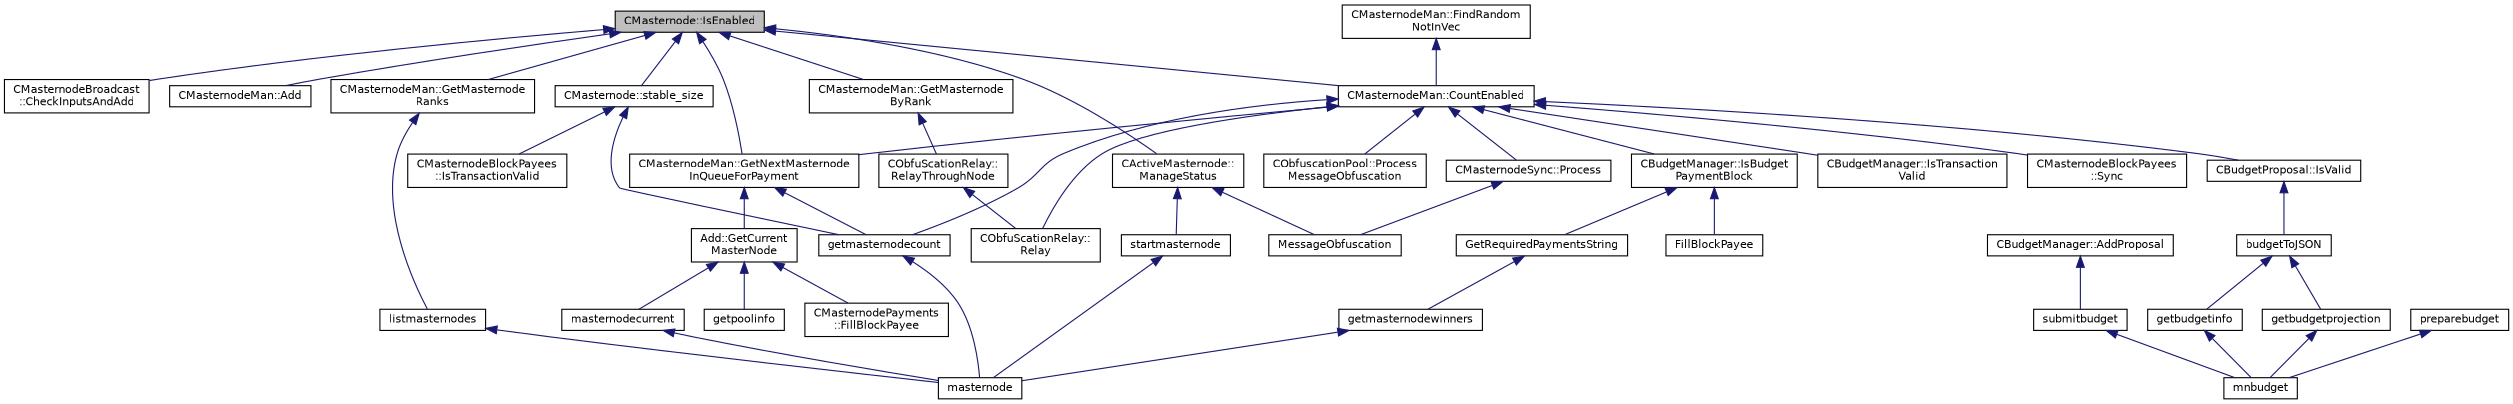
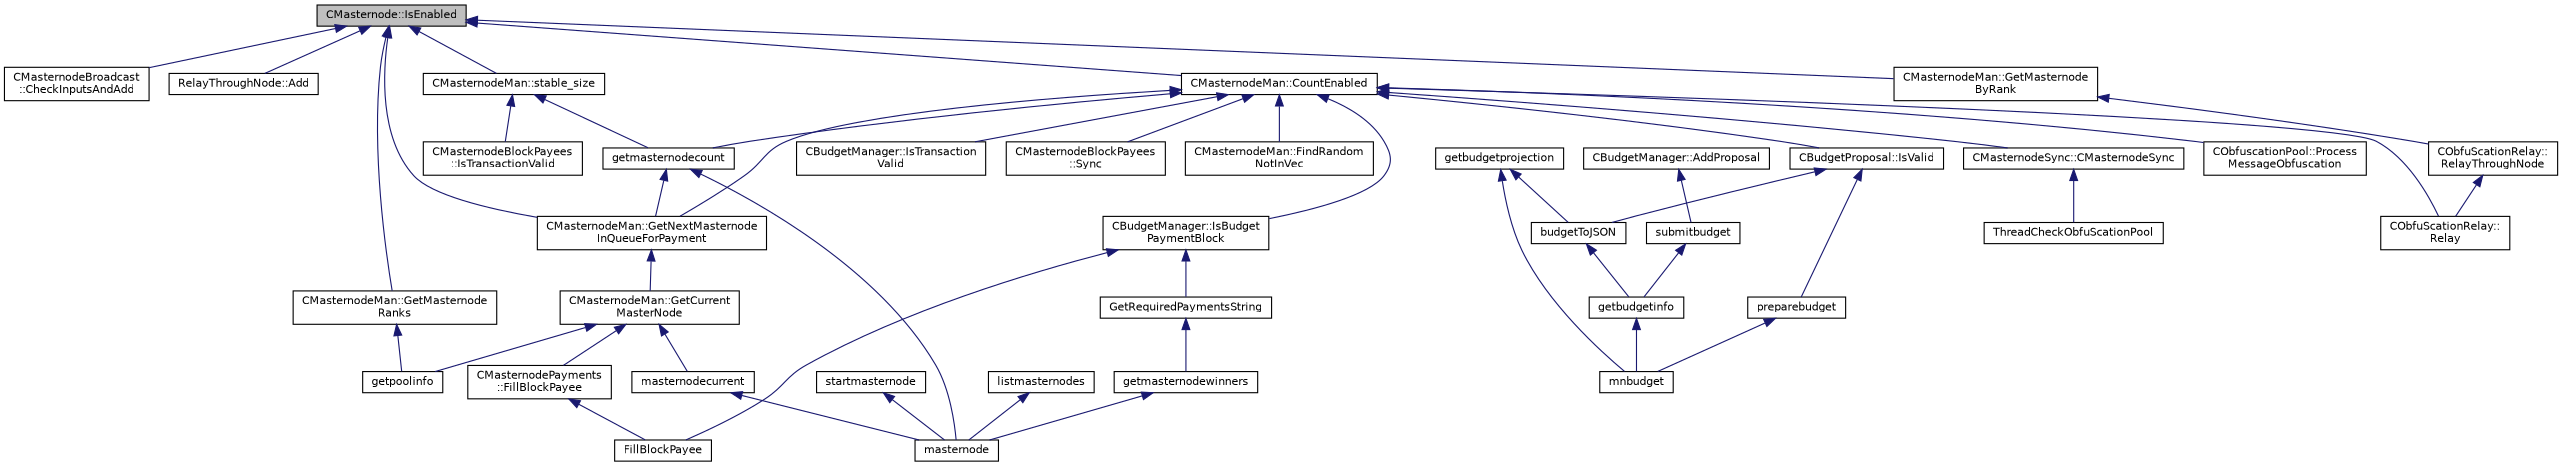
(1436, 68) -> (1279, 124)
(240, 96) -> (244, 84)
(634, 96) -> (514, 84)
(1178, 171) -> none
(1529, 171) -> (2074, 159)
(825, 214) -> (660, 198)
(395, 217) -> (400, 354)
none -> (1829, 238)
(744, 245) -> (650, 308)
(1335, 245) -> (2074, 233)
(2308, 287) -> (1543, 200)
(2176, 356) -> (1661, 275)
none -> (612, 422)
